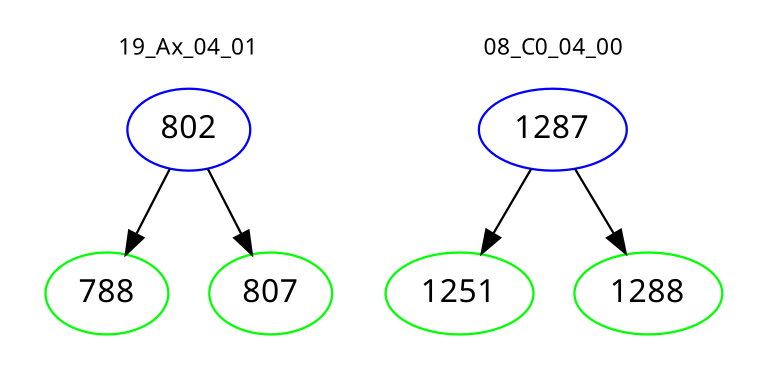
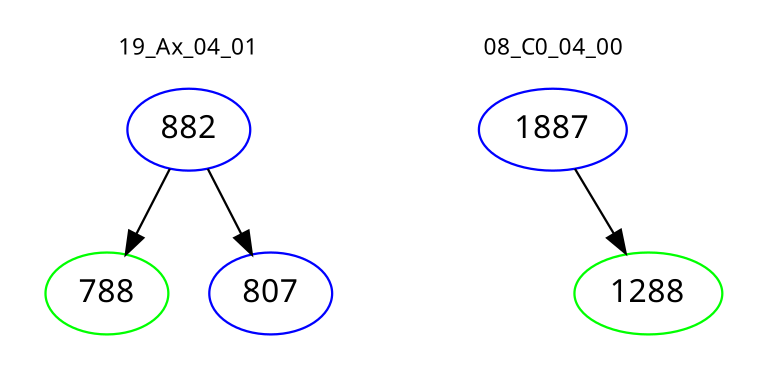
(189, 130) -> (189, 130)
(553, 130) -> (553, 130)
(271, 293) -> (271, 293)
(460, 293) -> none
